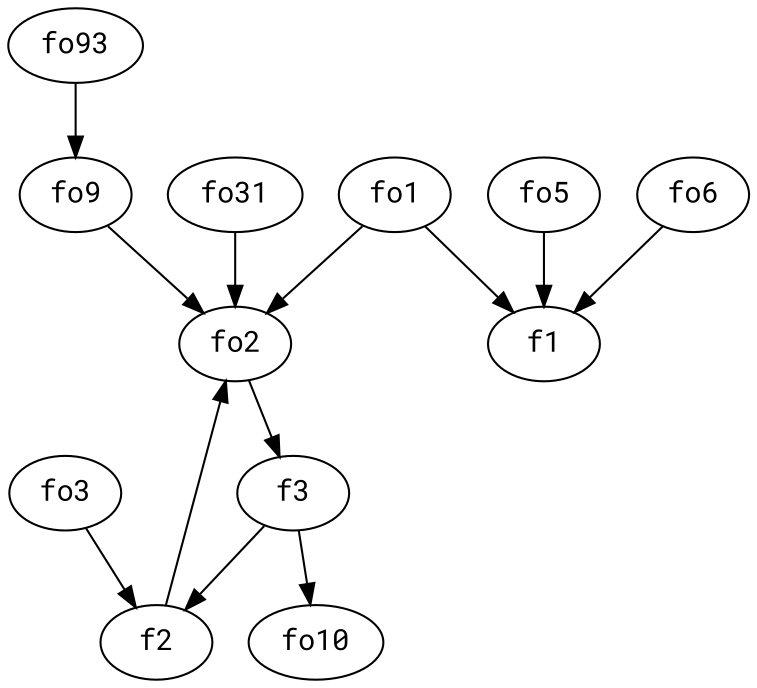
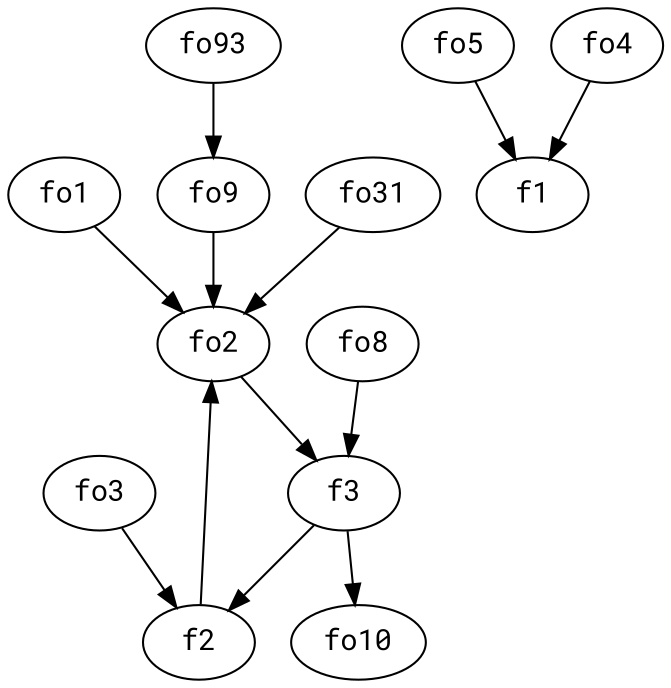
(693, 195) -> (607, 46)
(462, 262) -> none
none -> (363, 344)
